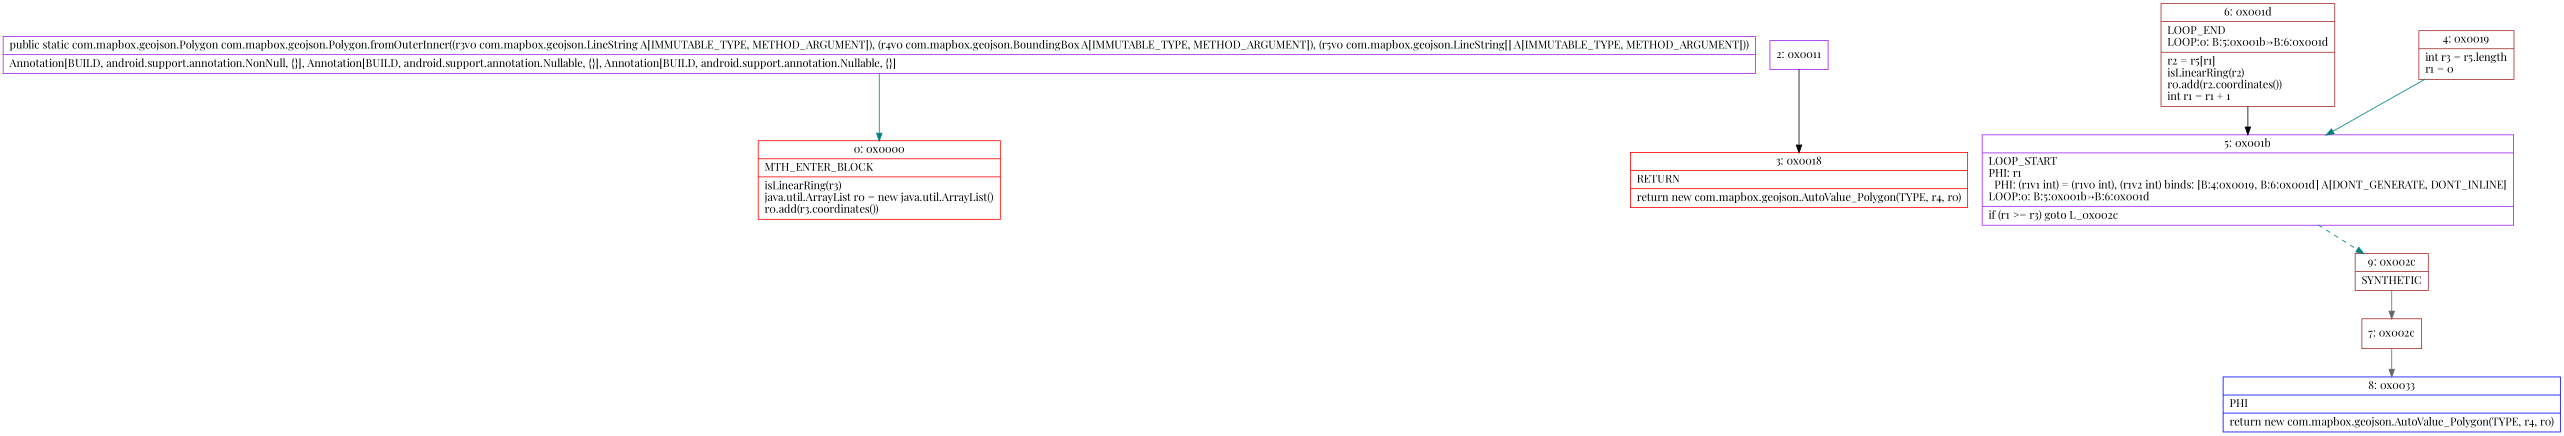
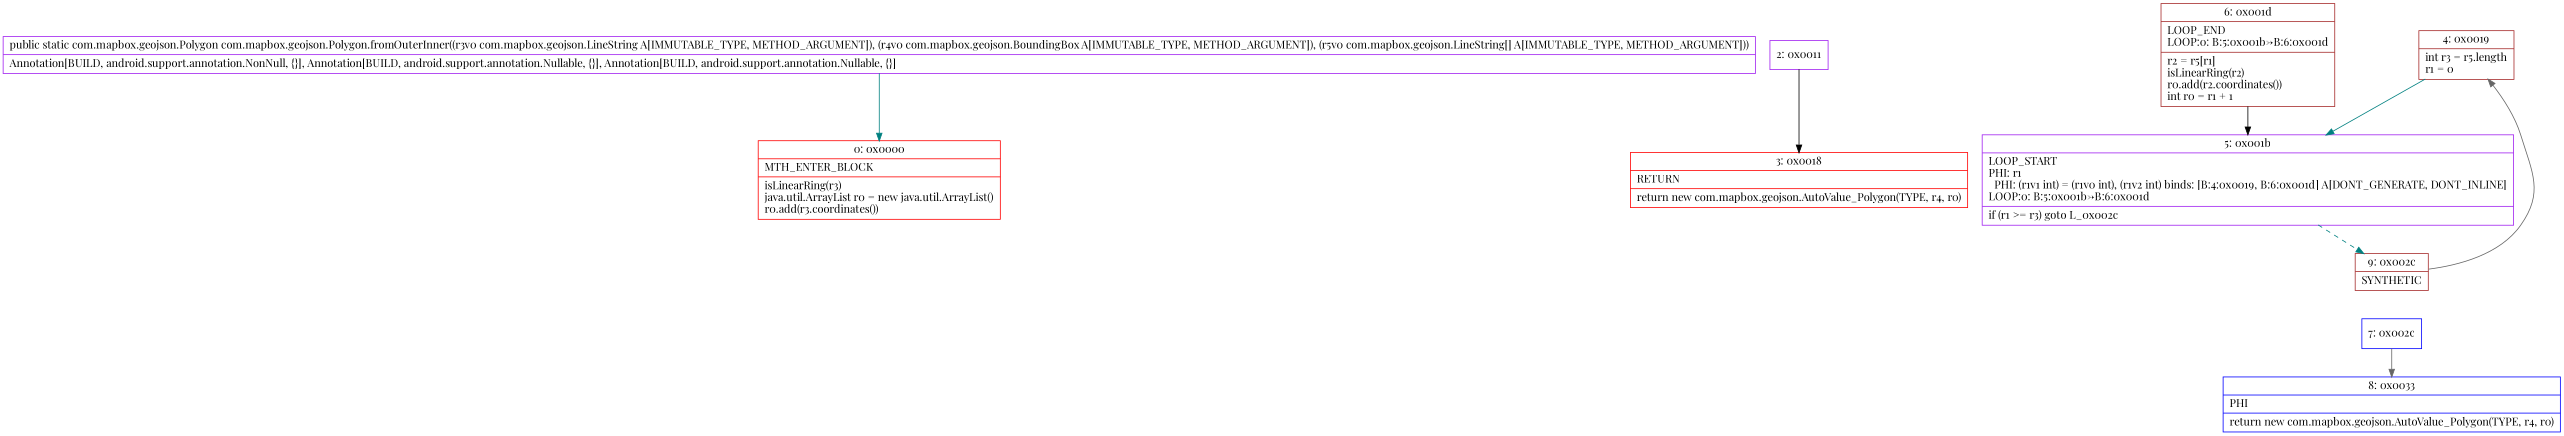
(2199, 97) -> (2200, 97)
(2392, 301) -> (2532, 204)
(2392, 334) -> (2392, 334)
